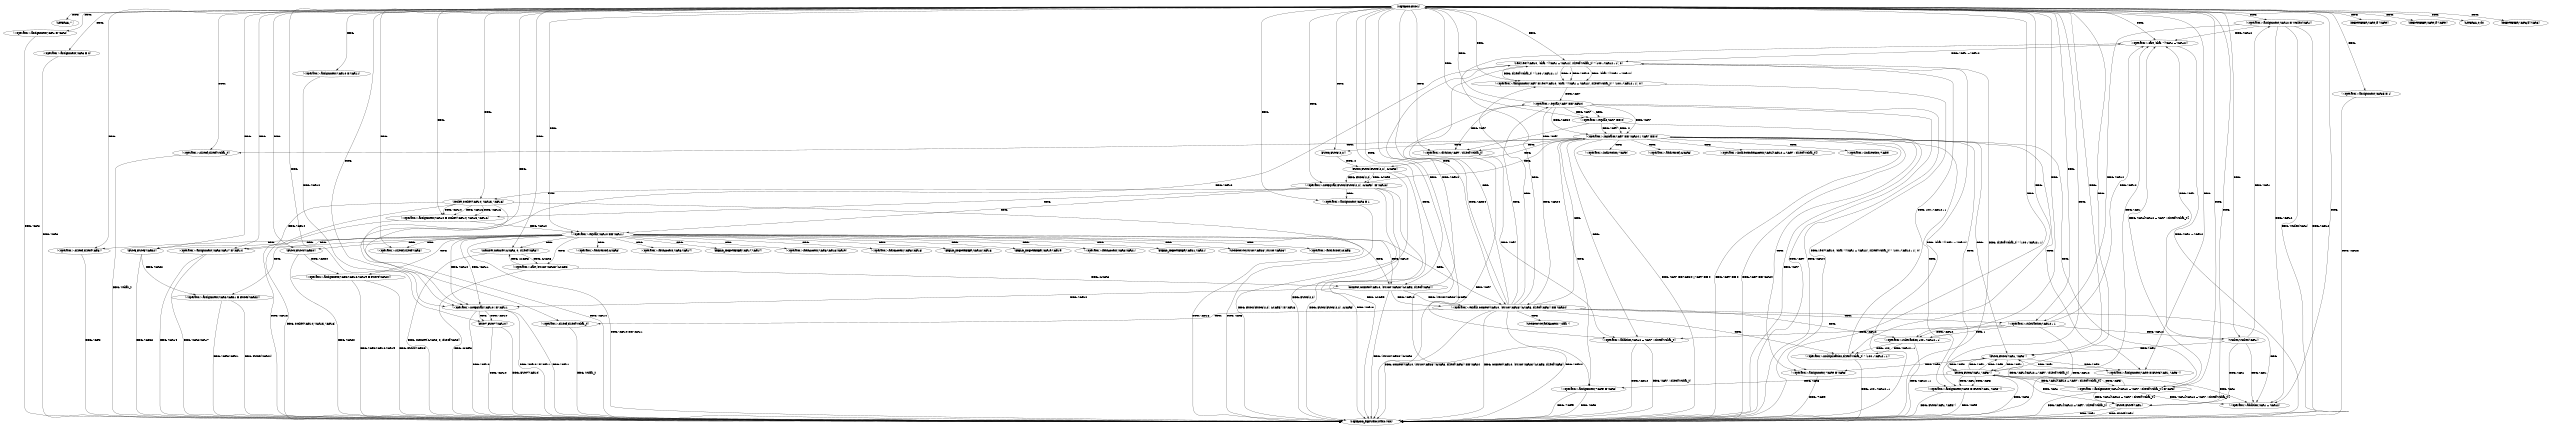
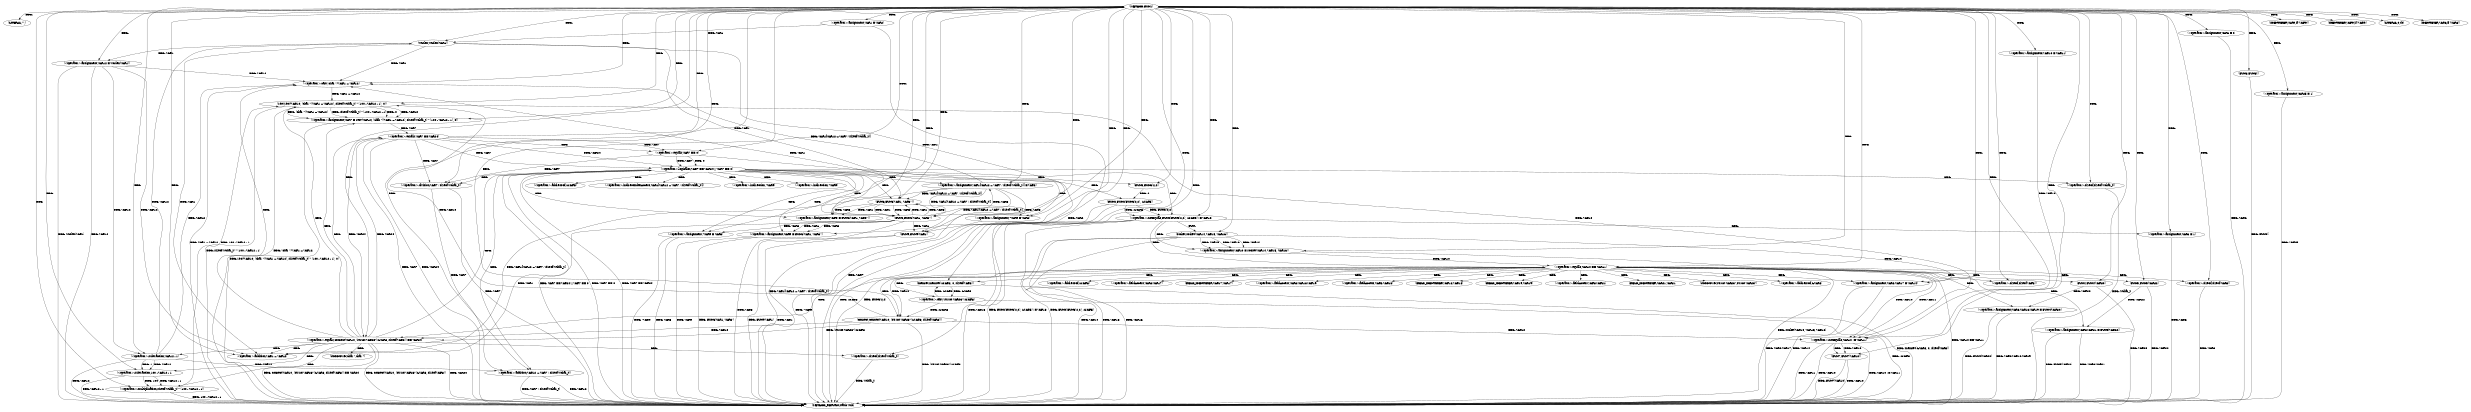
none -> (640, 33)
none -> (2249, 74)
(1548, 324) -> (347, 357)
